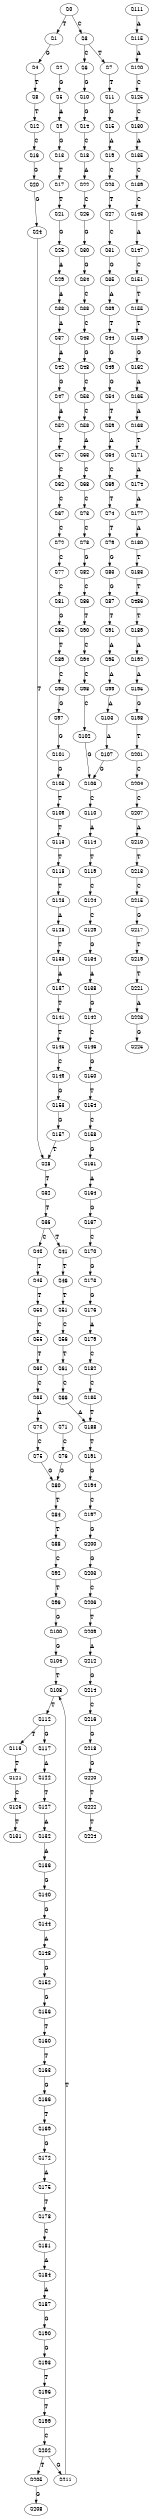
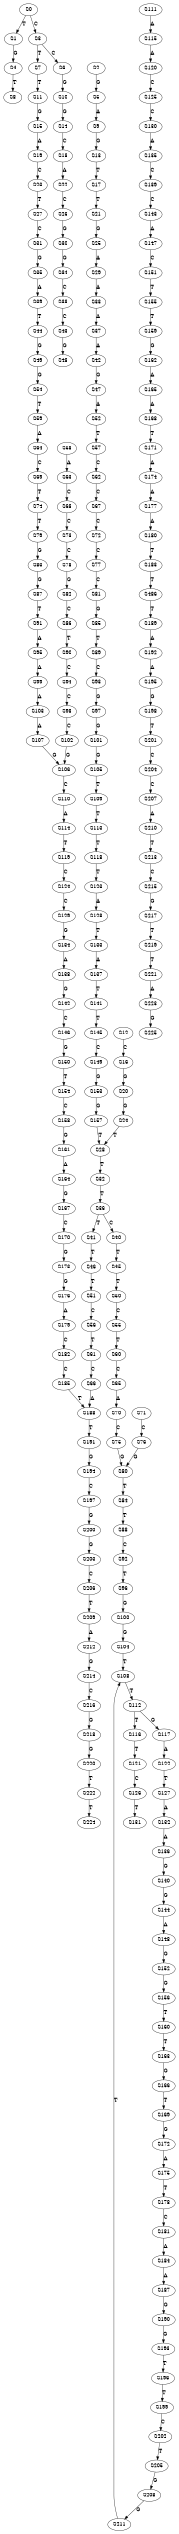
(35, 110) -> none
(85, 397) -> none
(54, 2464) -> (135, 2509)
